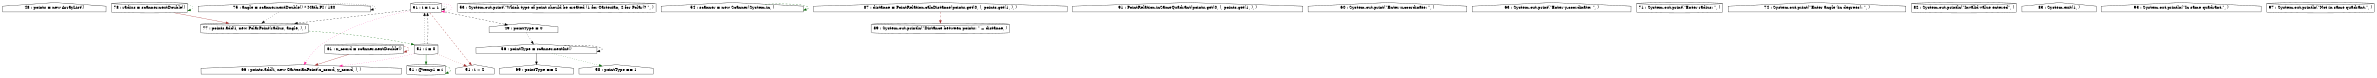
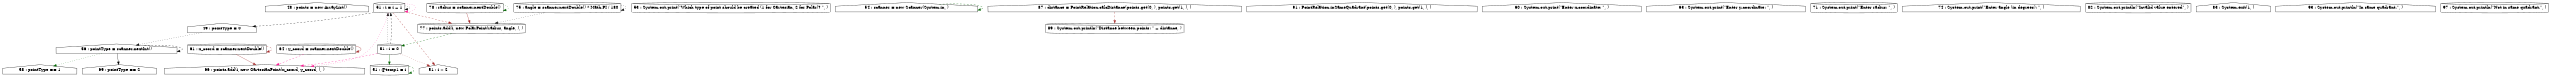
(284, 8) -> (567, 8)
(354, 16) -> (427, 17)
none -> (316, 49)
(378, 61) -> (333, 62)
